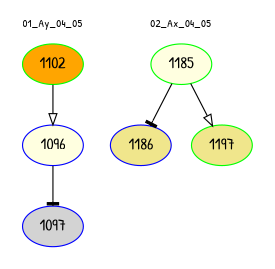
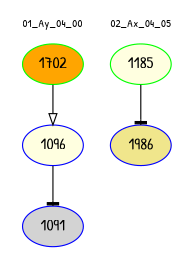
(53, 24) -> (53, 24)
(53, 64) -> (53, 64)
(141, 145) -> (141, 145)
(222, 145) -> none
(53, 226) -> (53, 226)
